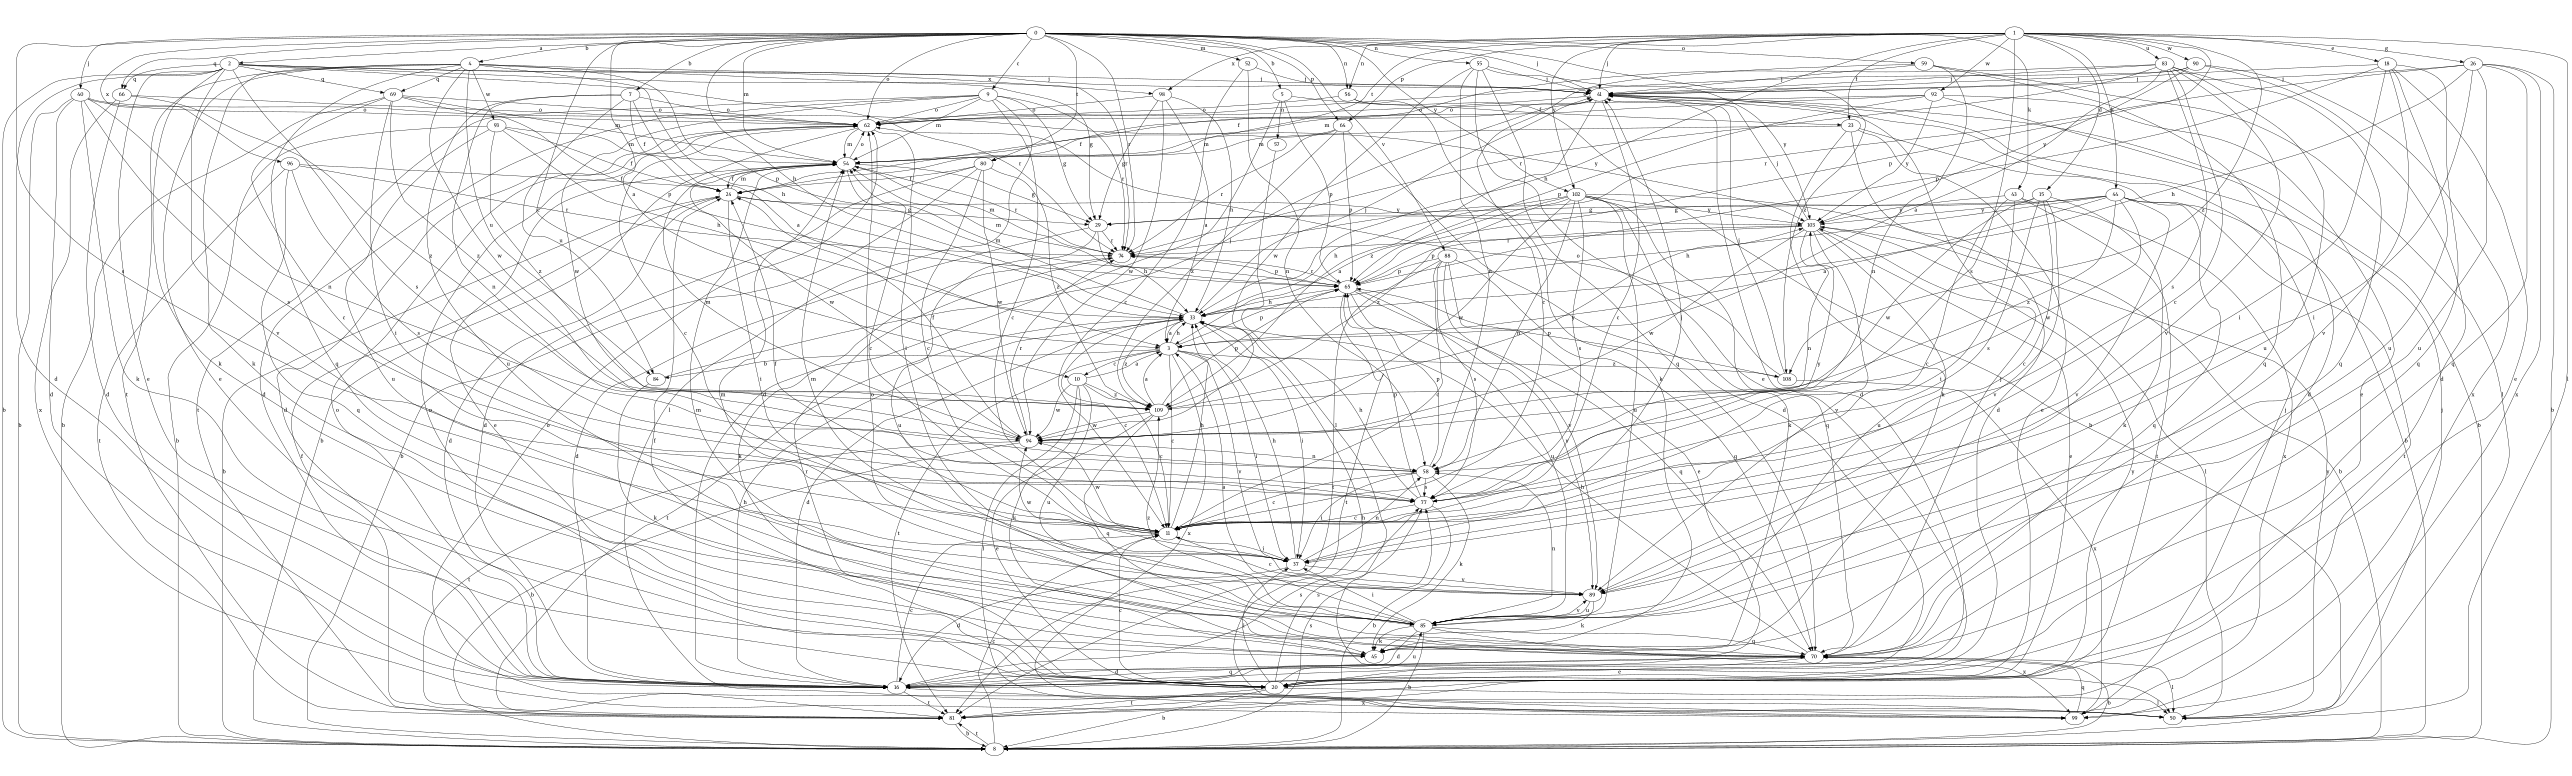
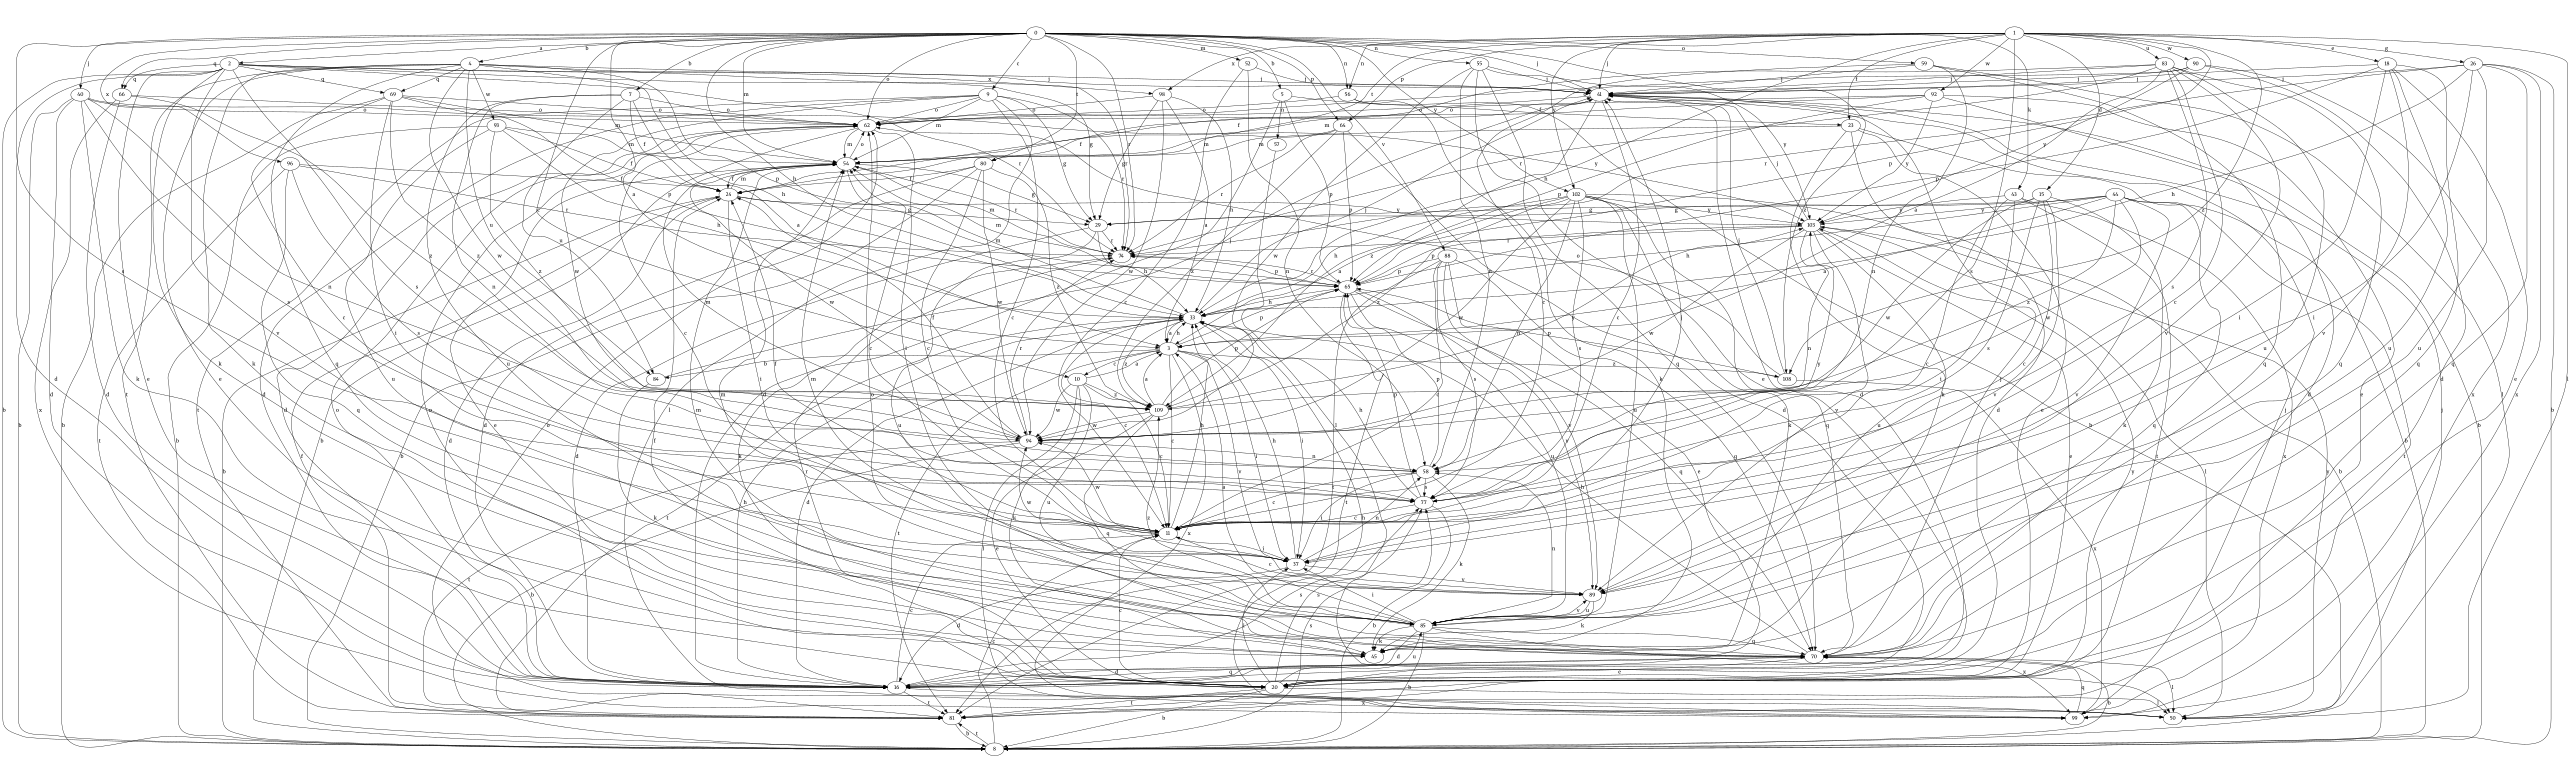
(2103, 86) -> none
